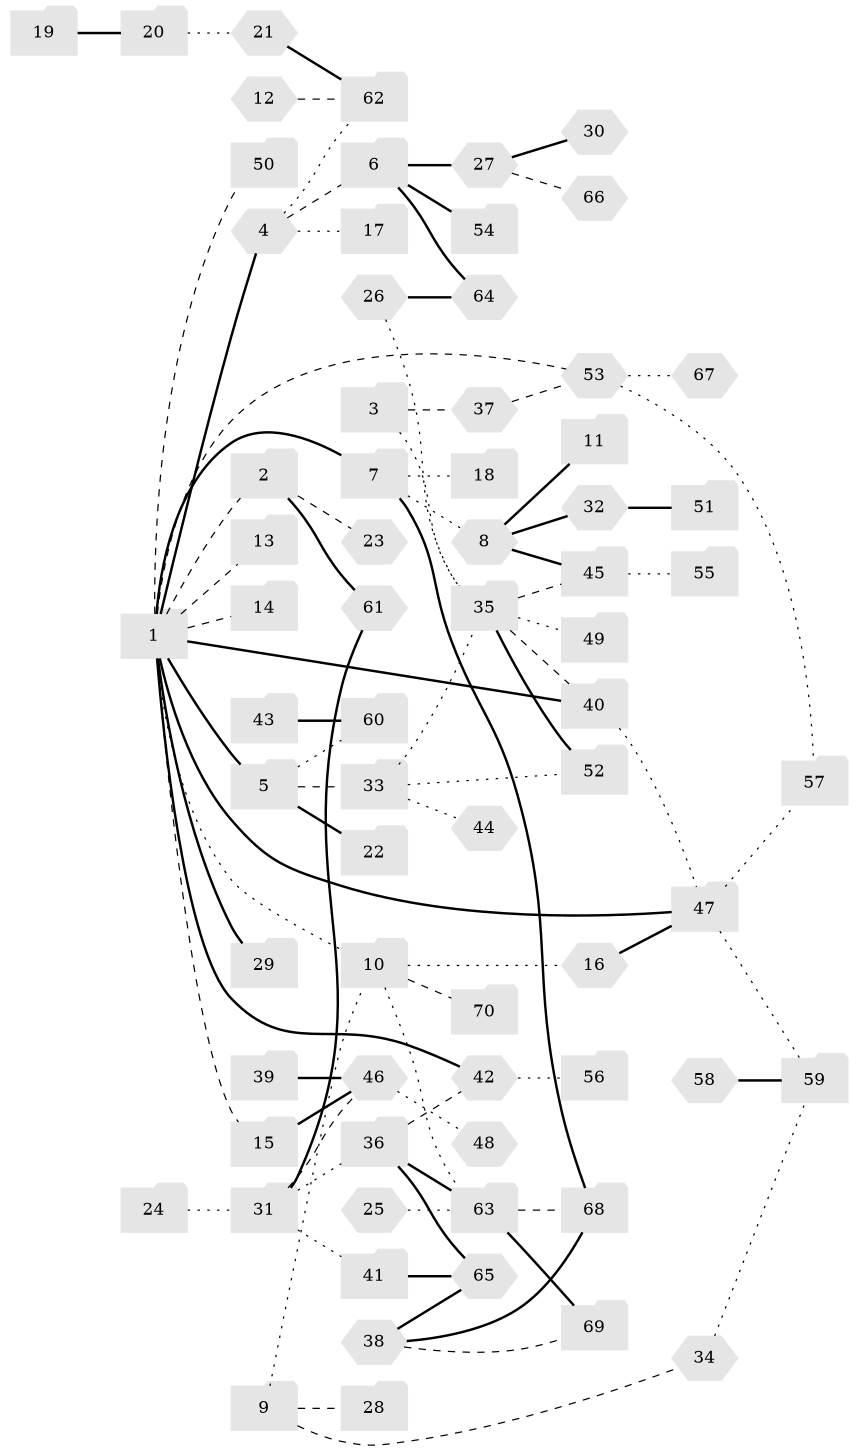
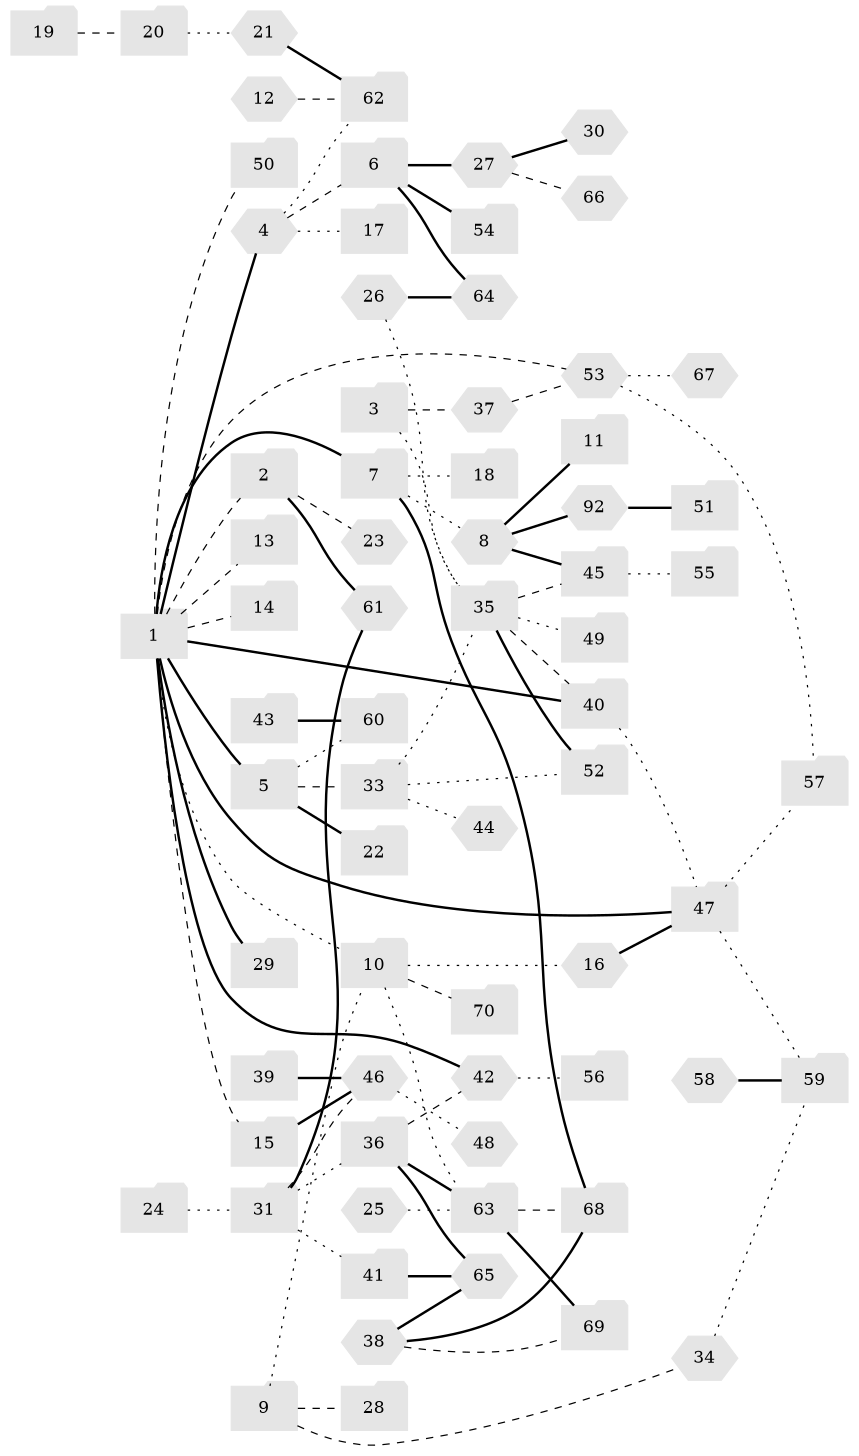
(99, 33) -> (99, 33)
(595, 508) -> (595, 508)
